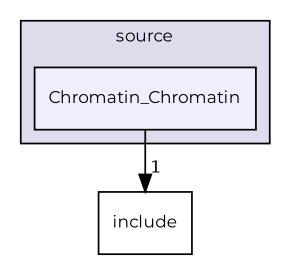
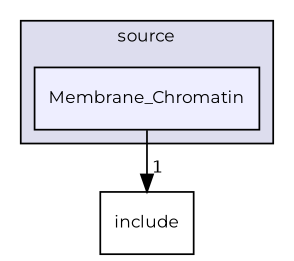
(145, 99) -> (147, 99)
